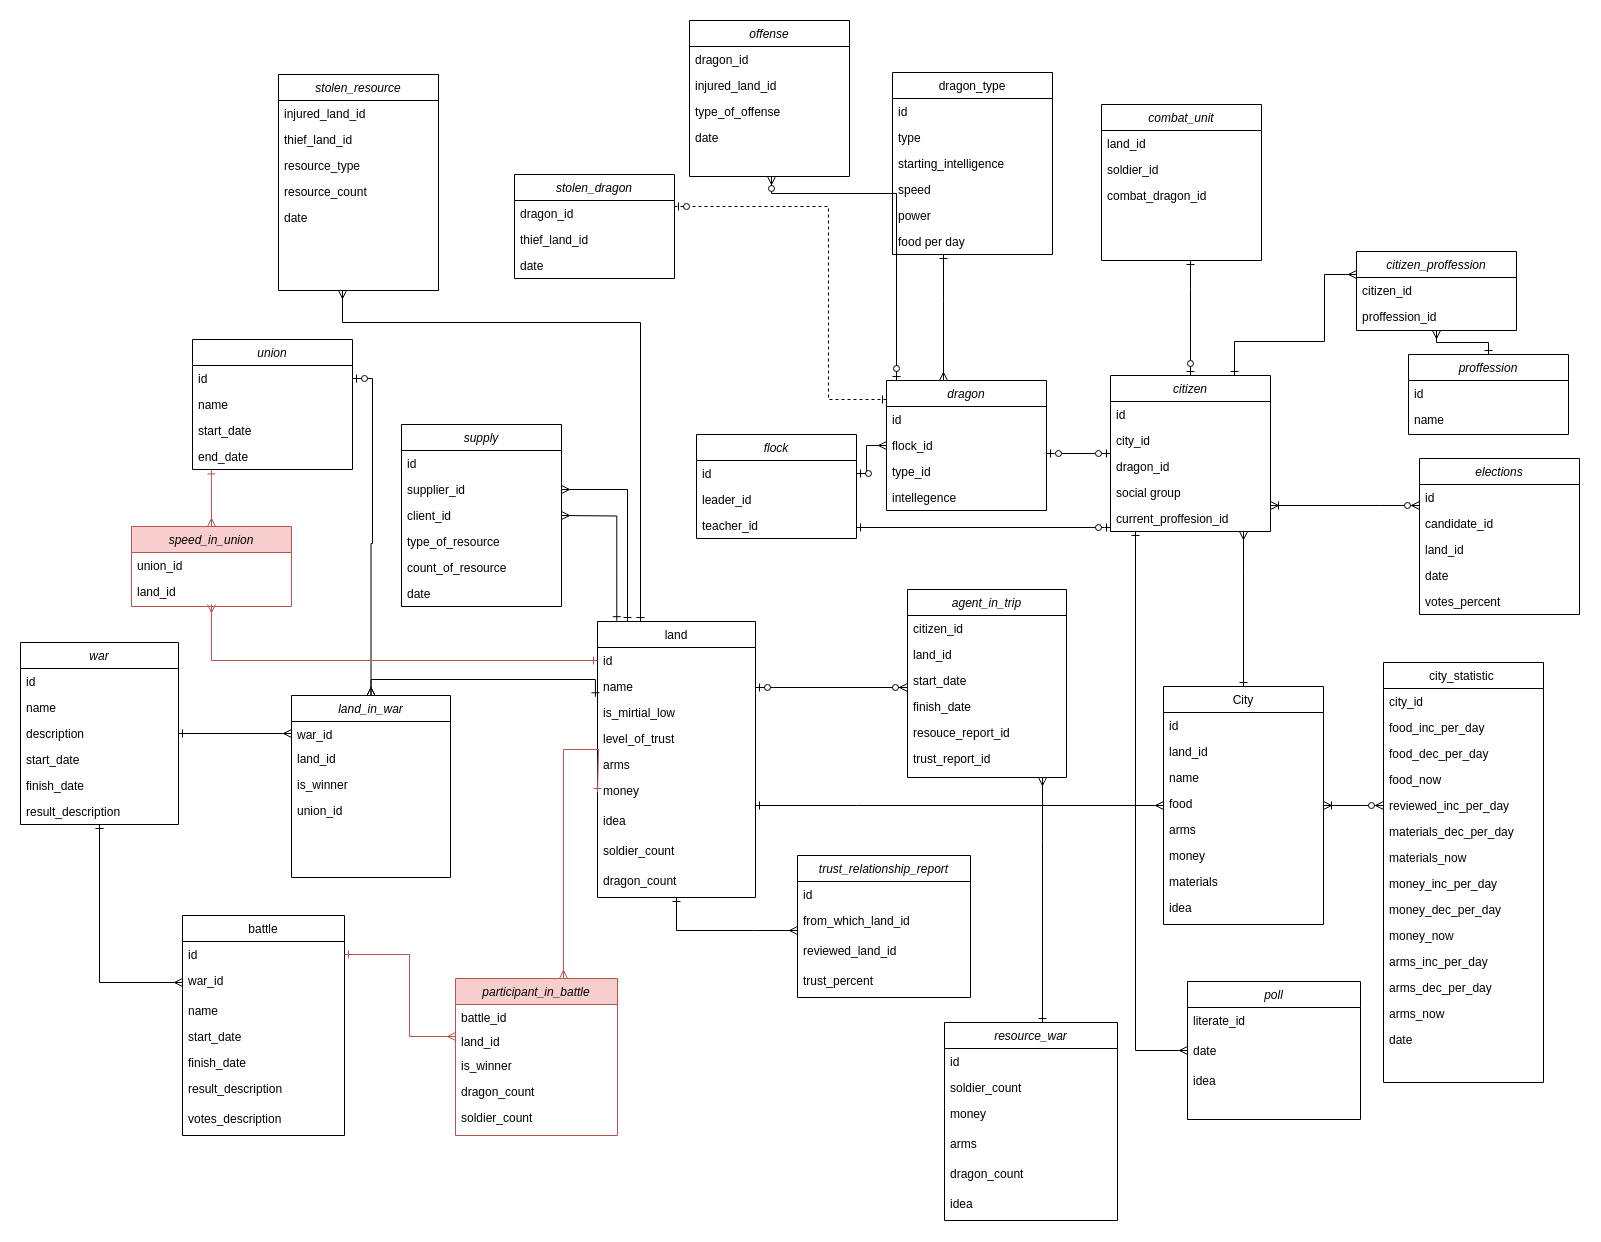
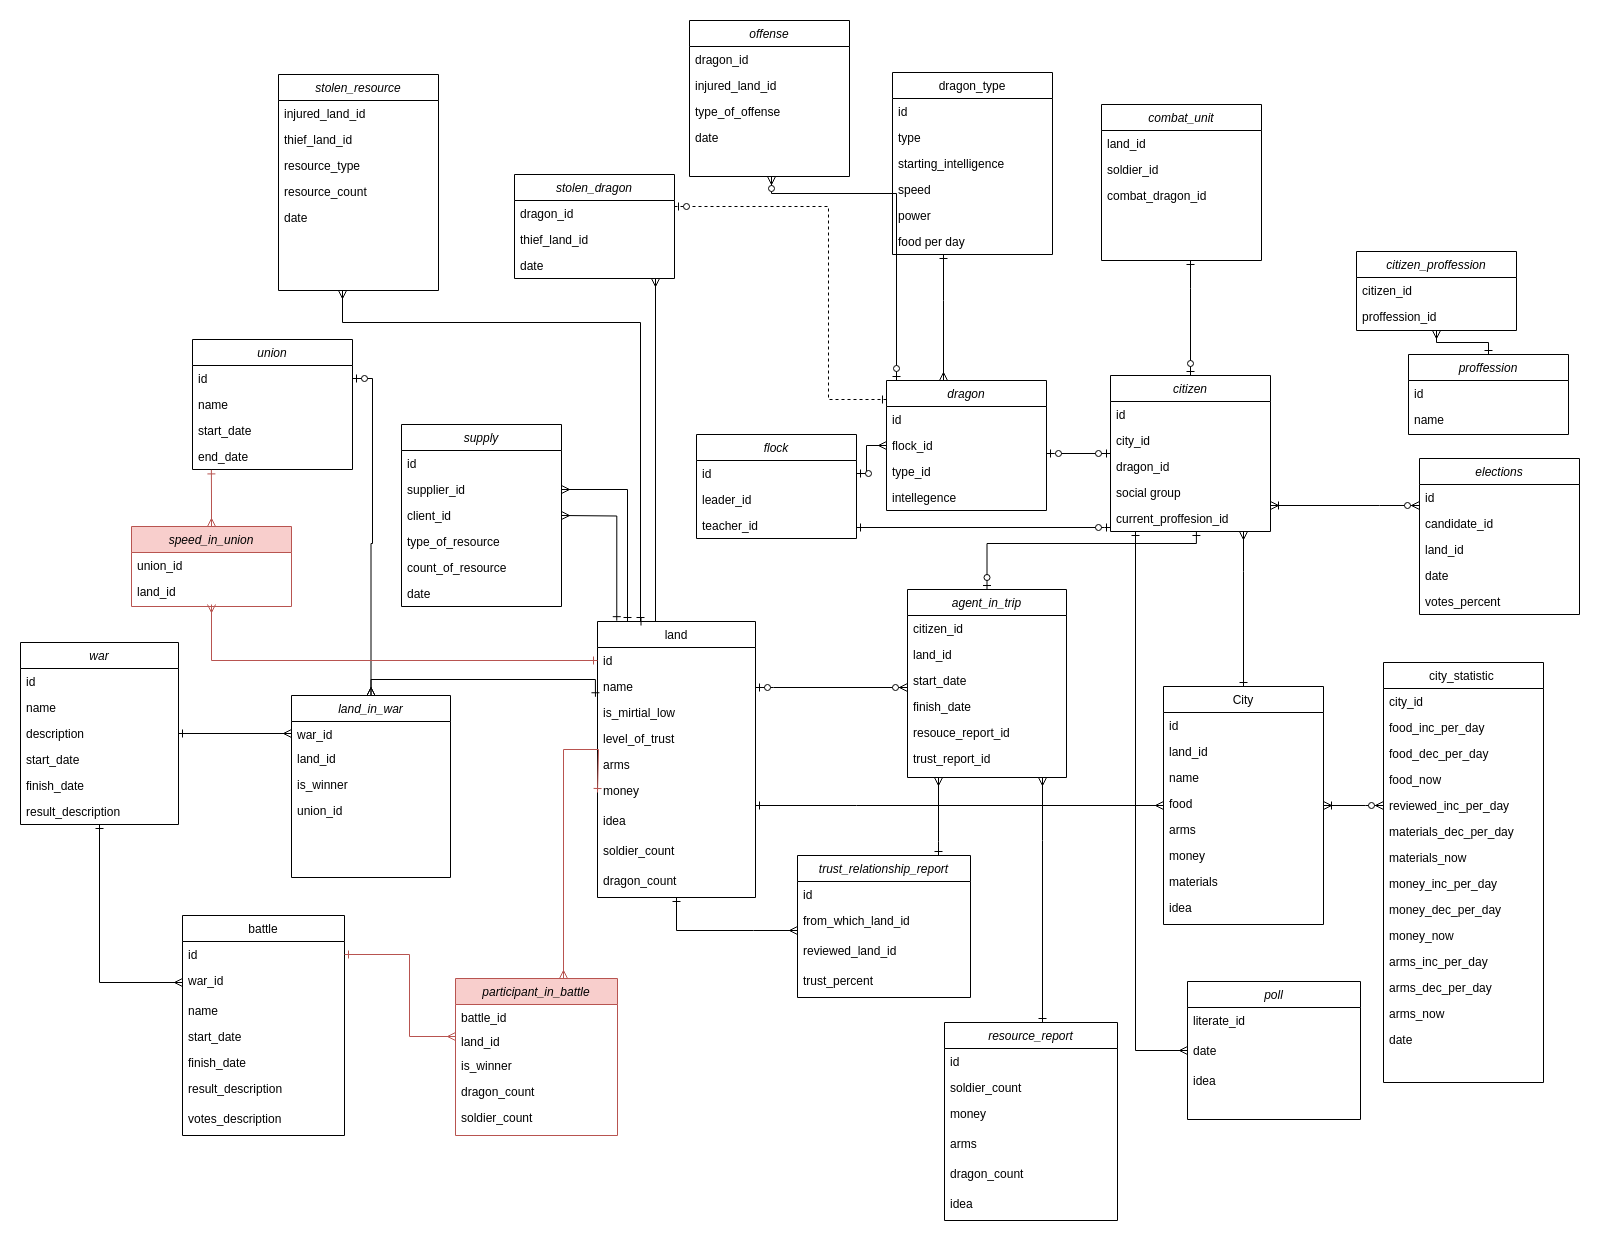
(1313, 342) -> none
none -> (656, 452)
none -> (1073, 544)
none -> (939, 818)
(1031, 1036) -> (1031, 1036)
